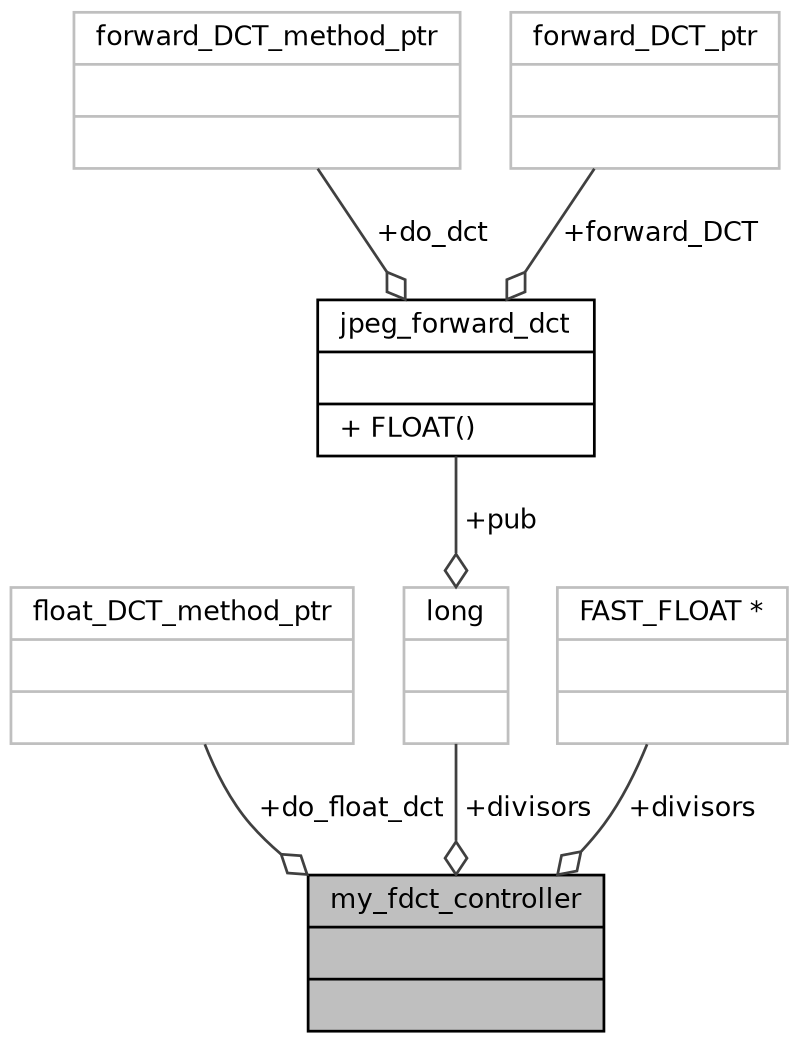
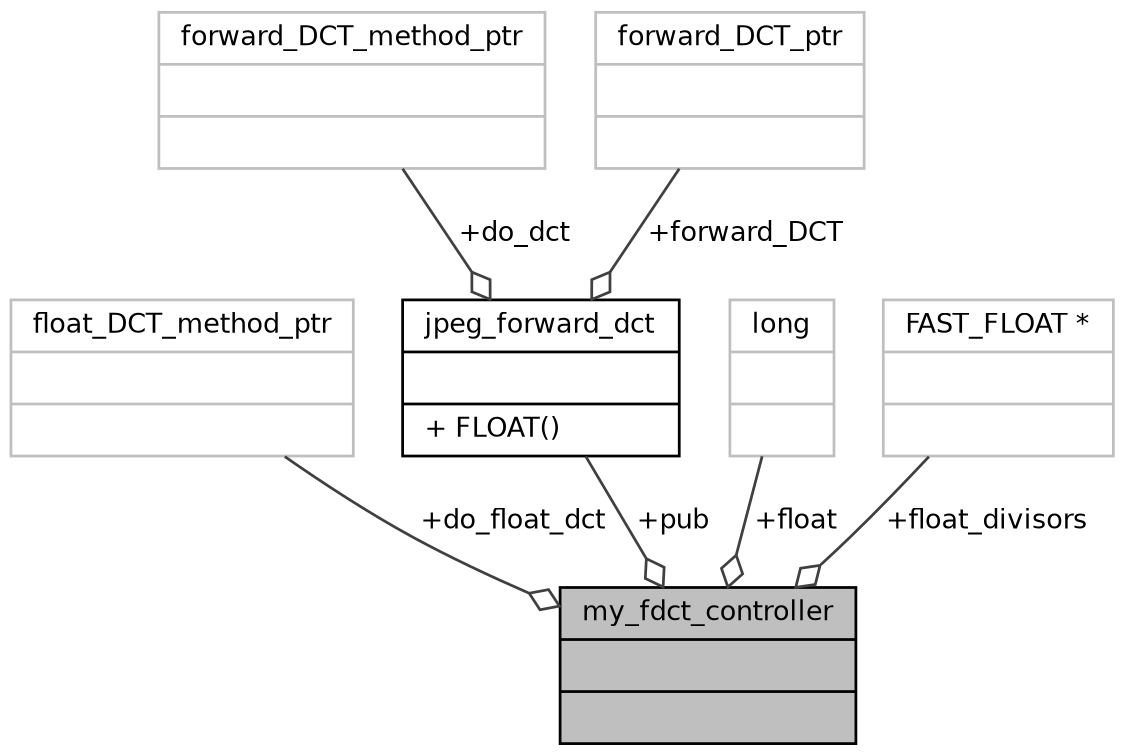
(456, 505) -> (616, 507)
(524, 809) -> (793, 522)
(689, 809) -> (983, 522)
